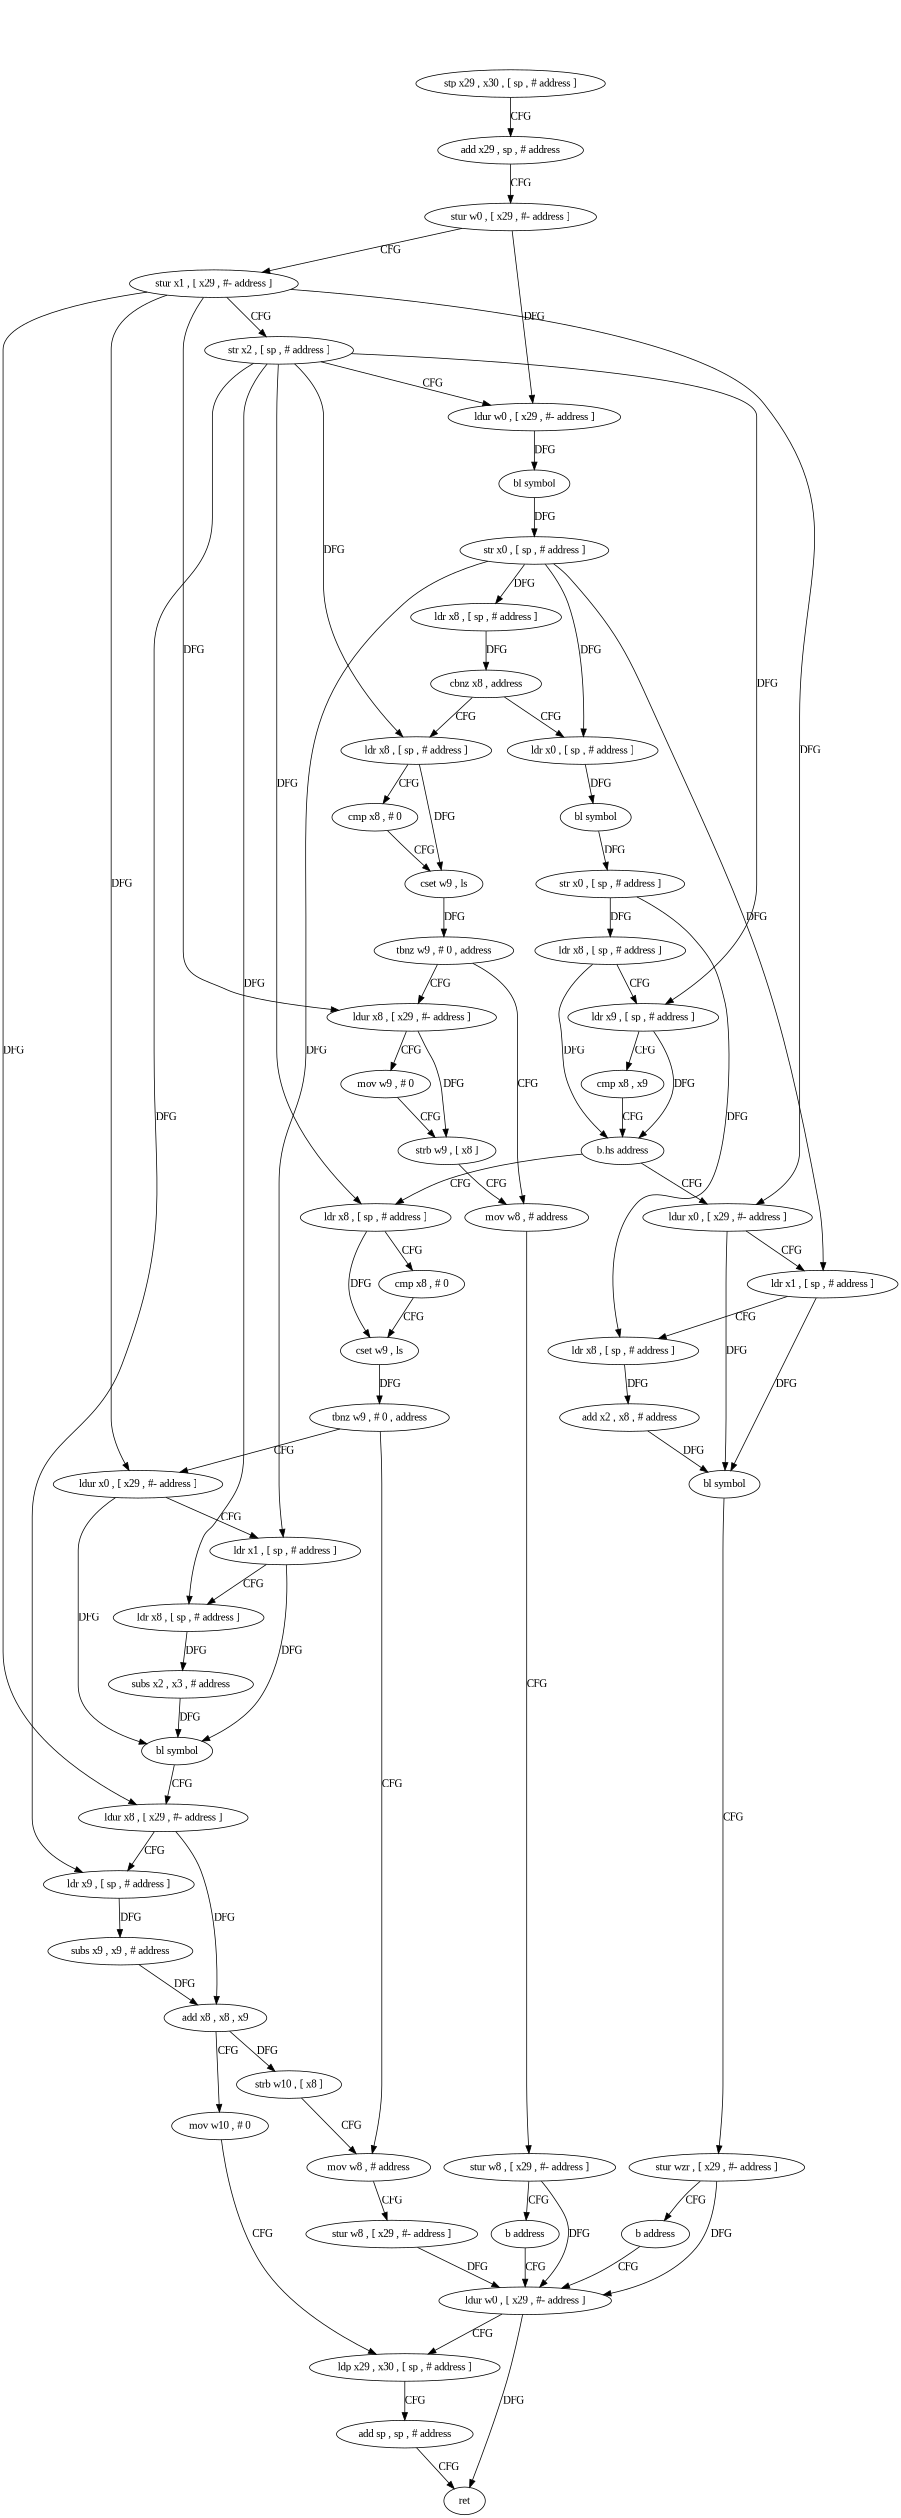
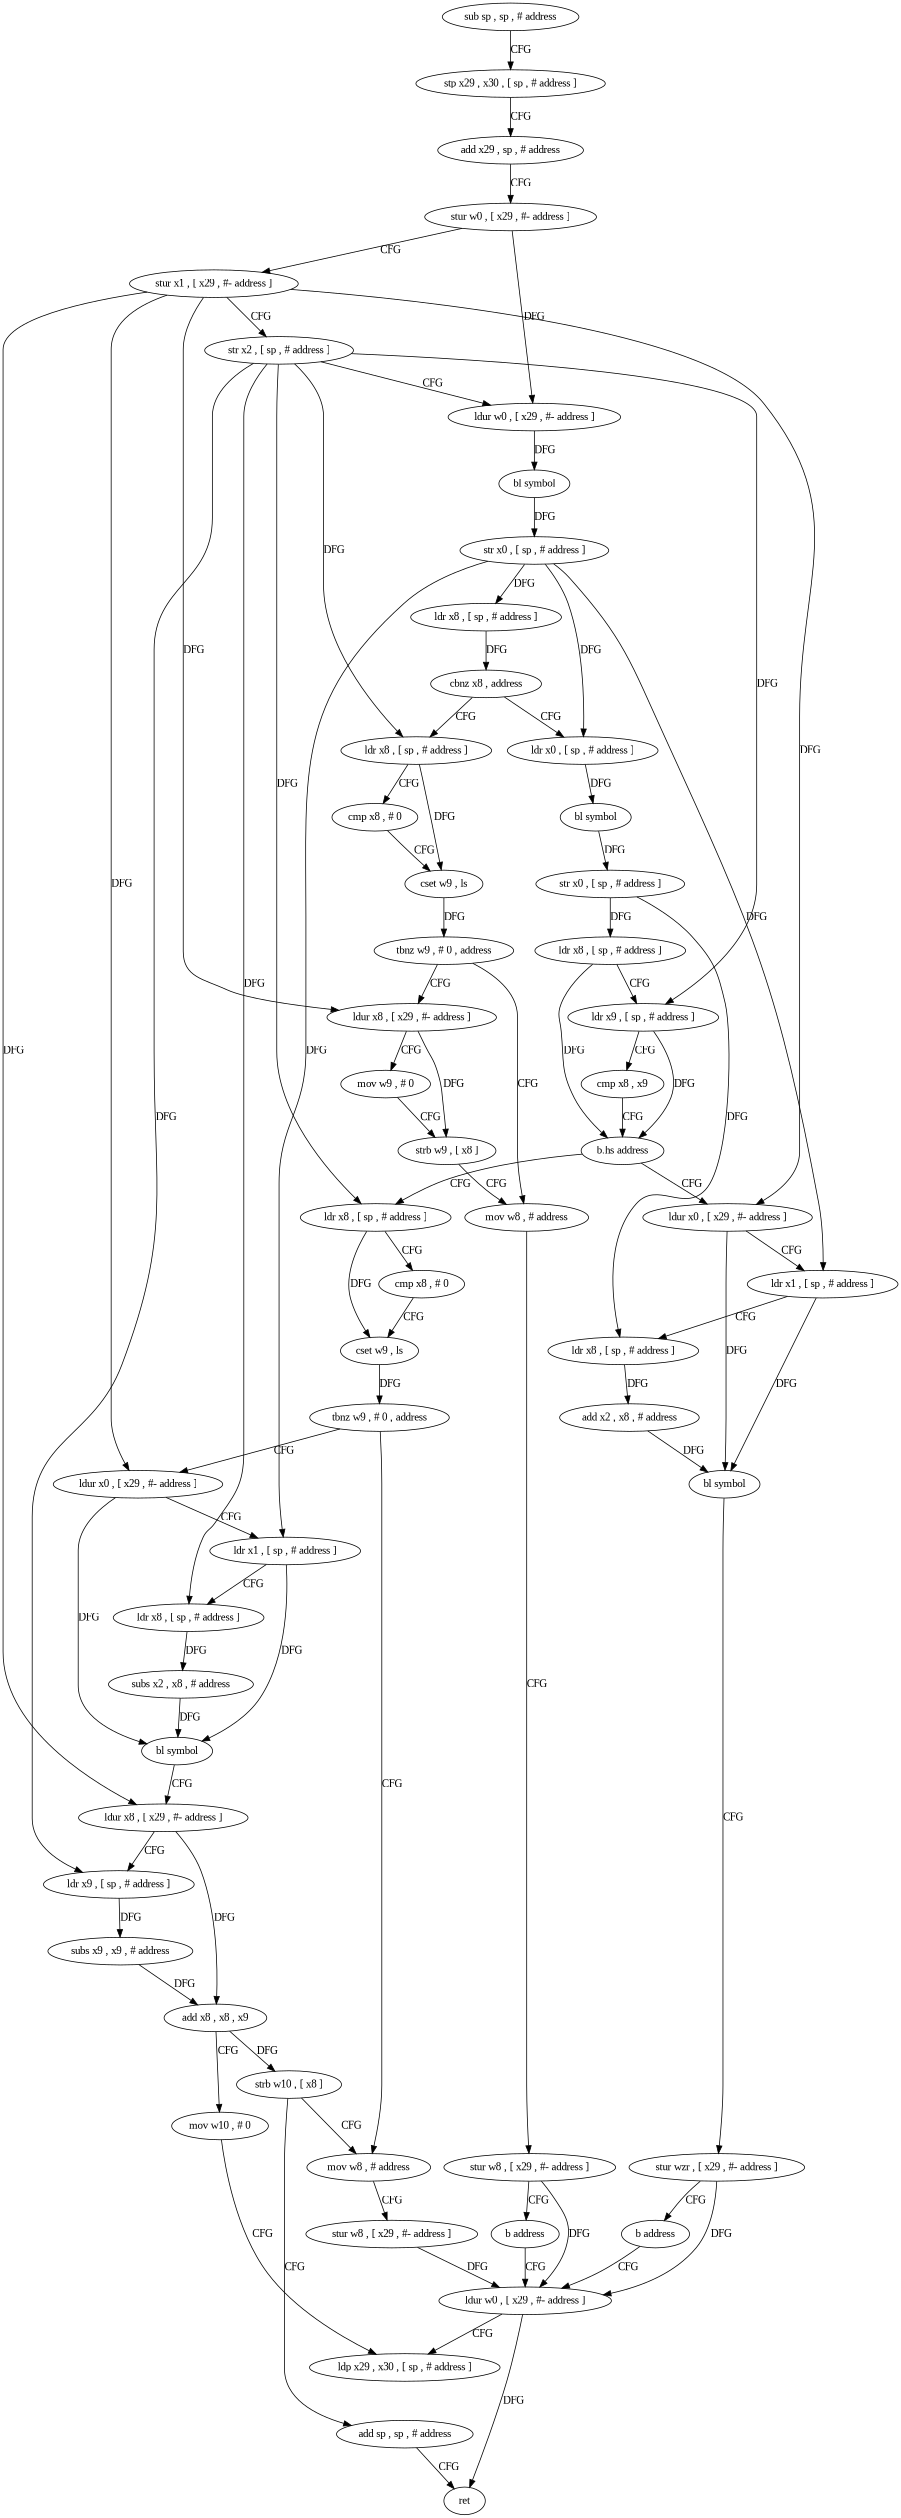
none -> (511, 17)
(181, 1684) -> (181, 1684)
(405, 2397) -> (284, 2277)
